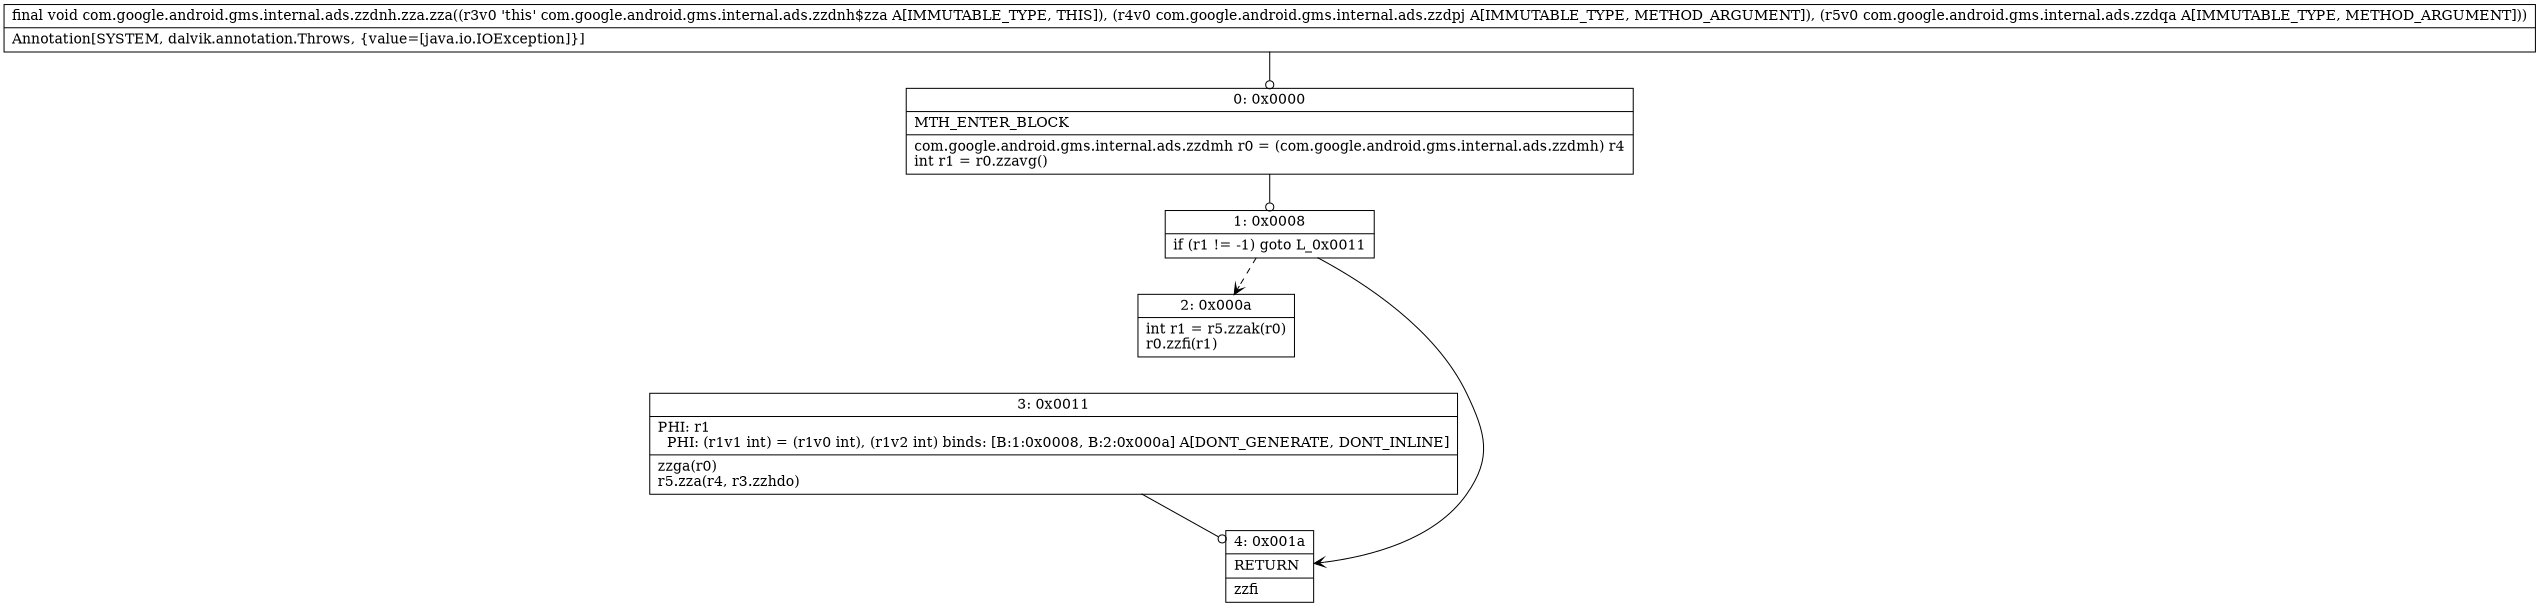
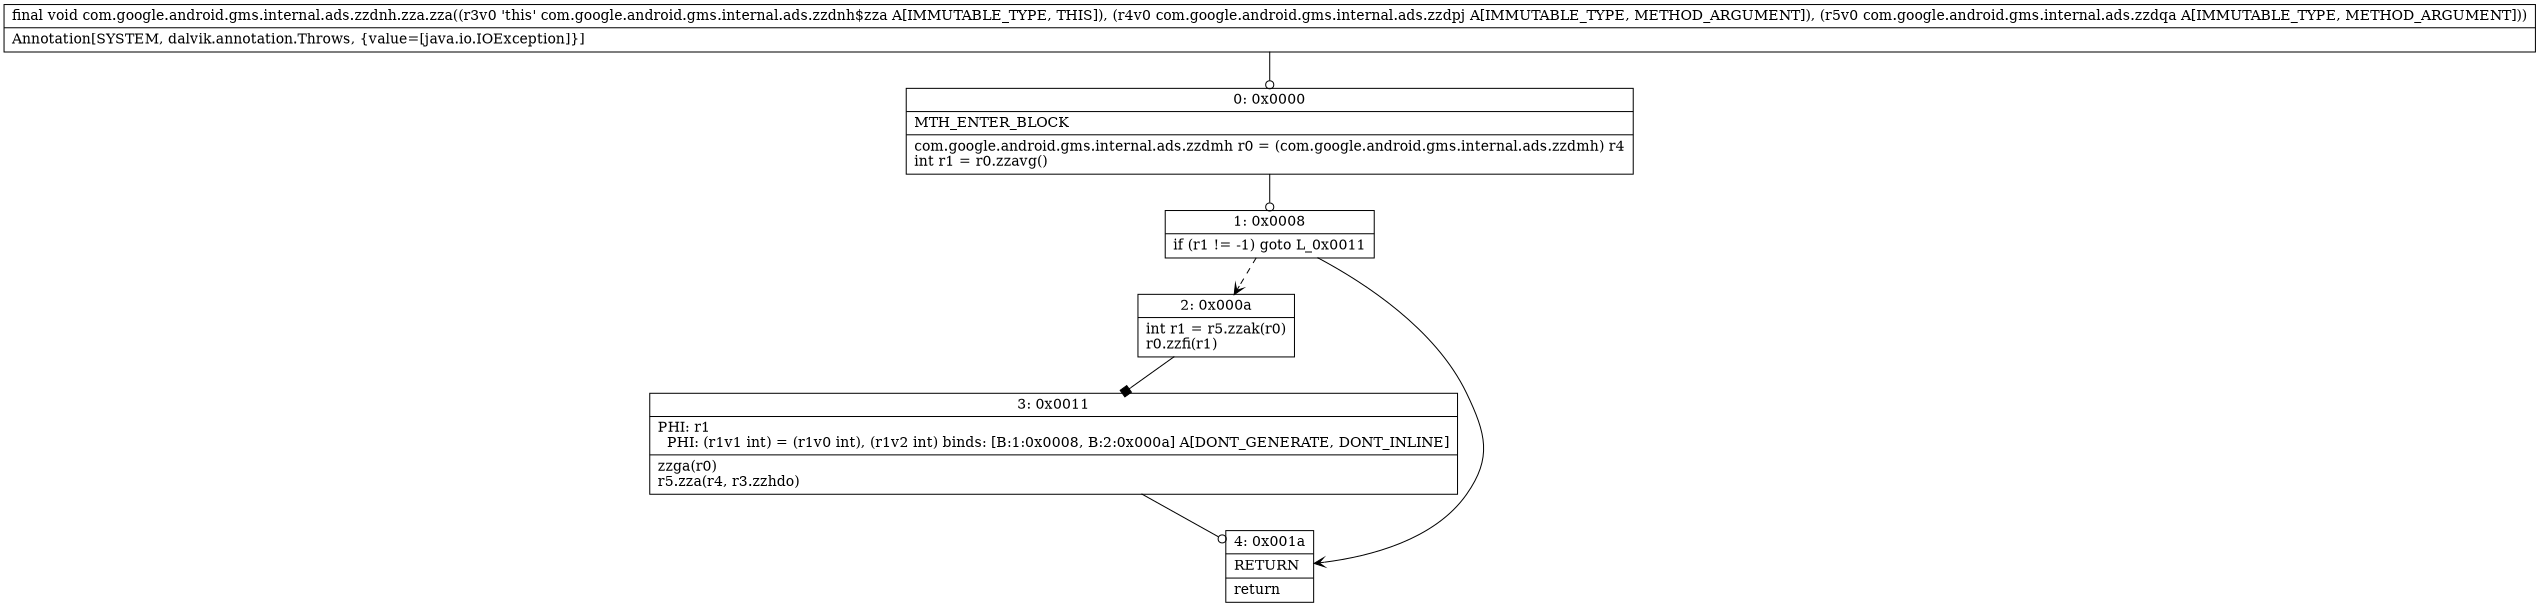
none -> (1153, 372)
(1247, 590) -> (1257, 590)
